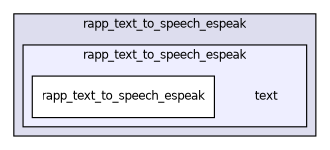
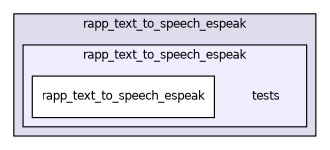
(266, 97) -> (266, 97)
